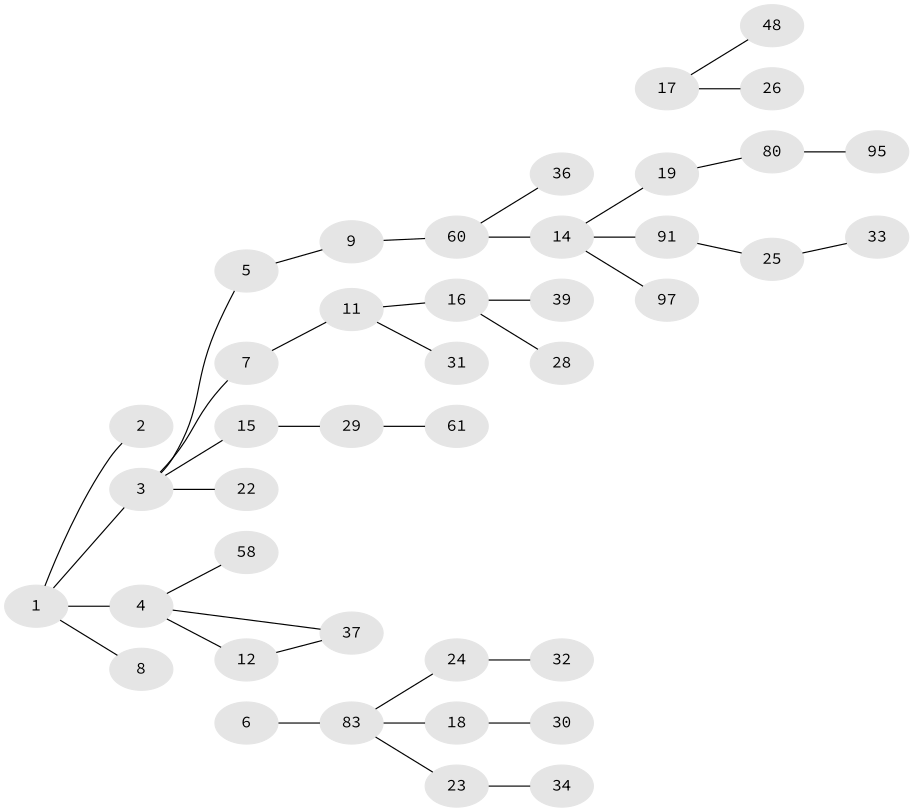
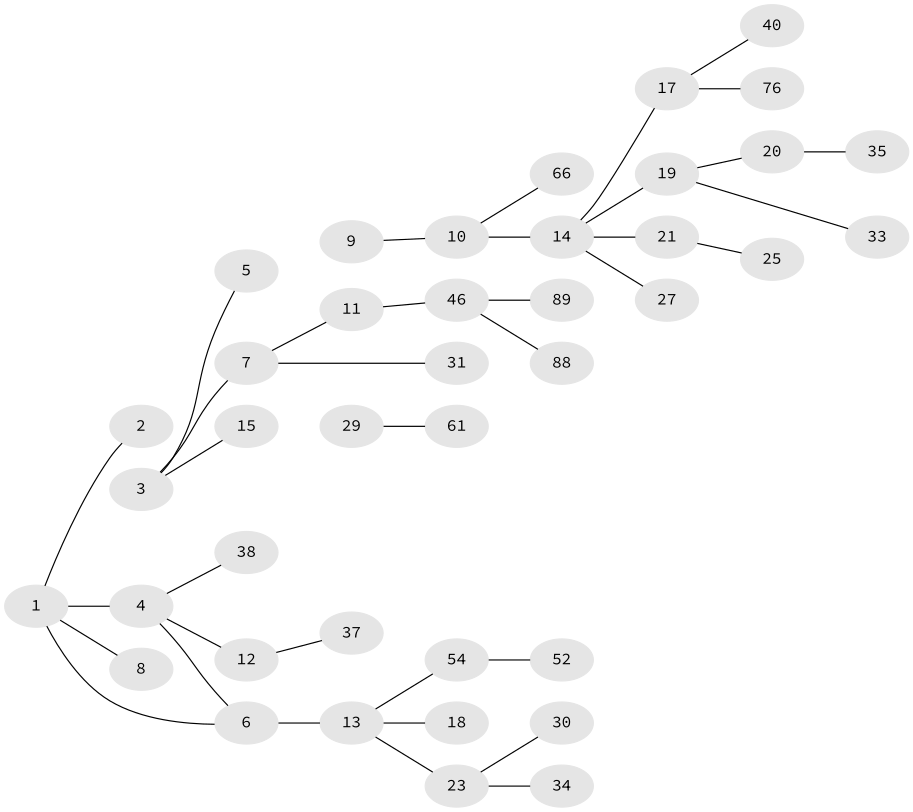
(772, 26) -> (772, 26)
(772, 89) -> (772, 89)
(772, 152) -> (772, 152)
(877, 152) -> (877, 152)
none -> (620, 166)
(562, 174) -> (562, 174)
(457, 237) -> (457, 237)
(667, 237) -> (667, 237)
(825, 248) -> (772, 206)
(299, 256) -> none
(457, 300) -> (457, 300)
(562, 300) -> (562, 300)
(667, 300) -> (667, 300)
(404, 336) -> (352, 363)
(562, 363) -> (562, 363)
(299, 426) -> none
(246, 489) -> none
(89, 548) -> (114, 703)
(246, 552) -> (246, 552)
(247, 620) -> (194, 665)
(457, 660) -> (457, 660)
(562, 660) -> (562, 660)
(352, 723) -> (352, 723)
(509, 723) -> (509, 755)
